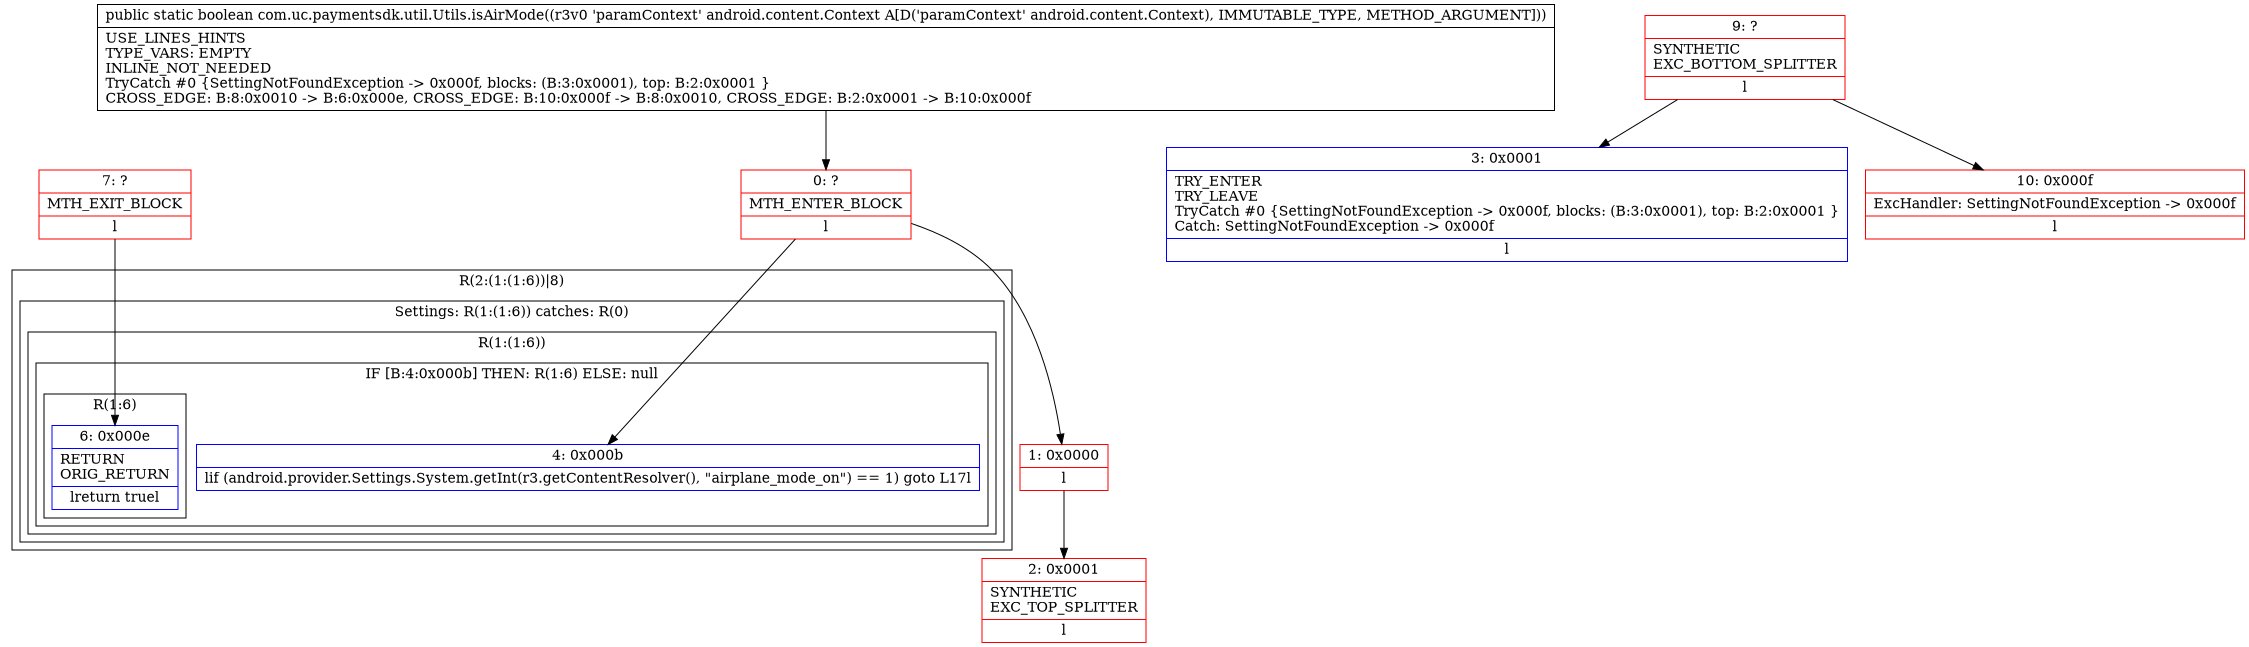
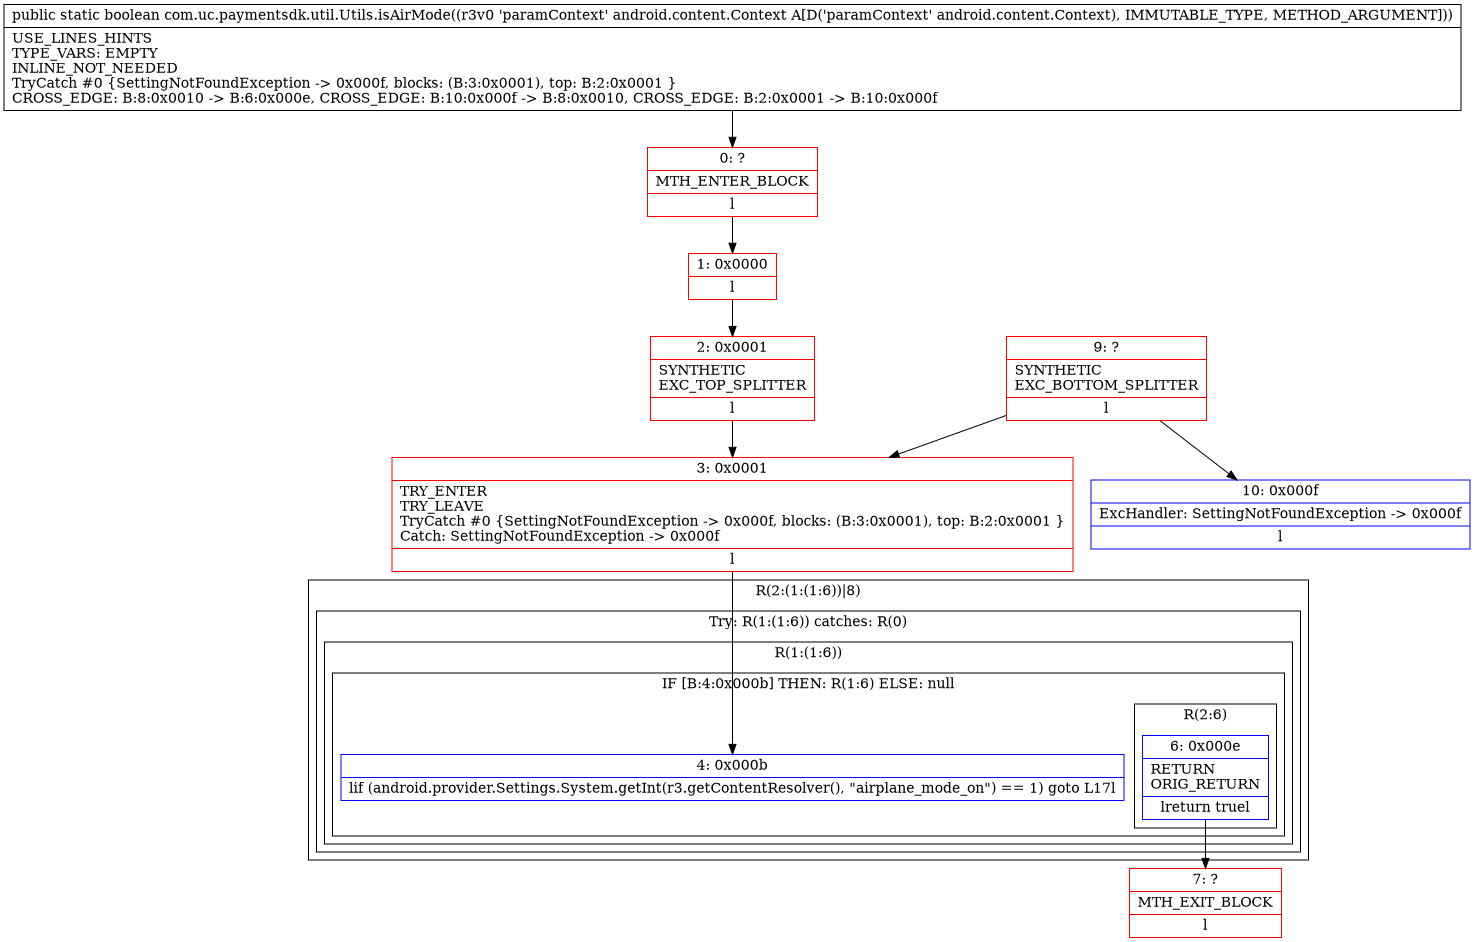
(1507, 204) -> (732, 514)
(2055, 204) -> (1280, 514)
(512, 312) -> (808, 622)
(115, 323) -> (1206, 839)
(705, 338) -> (732, 658)
(115, 406) -> (1206, 716)
none -> (732, 434)
